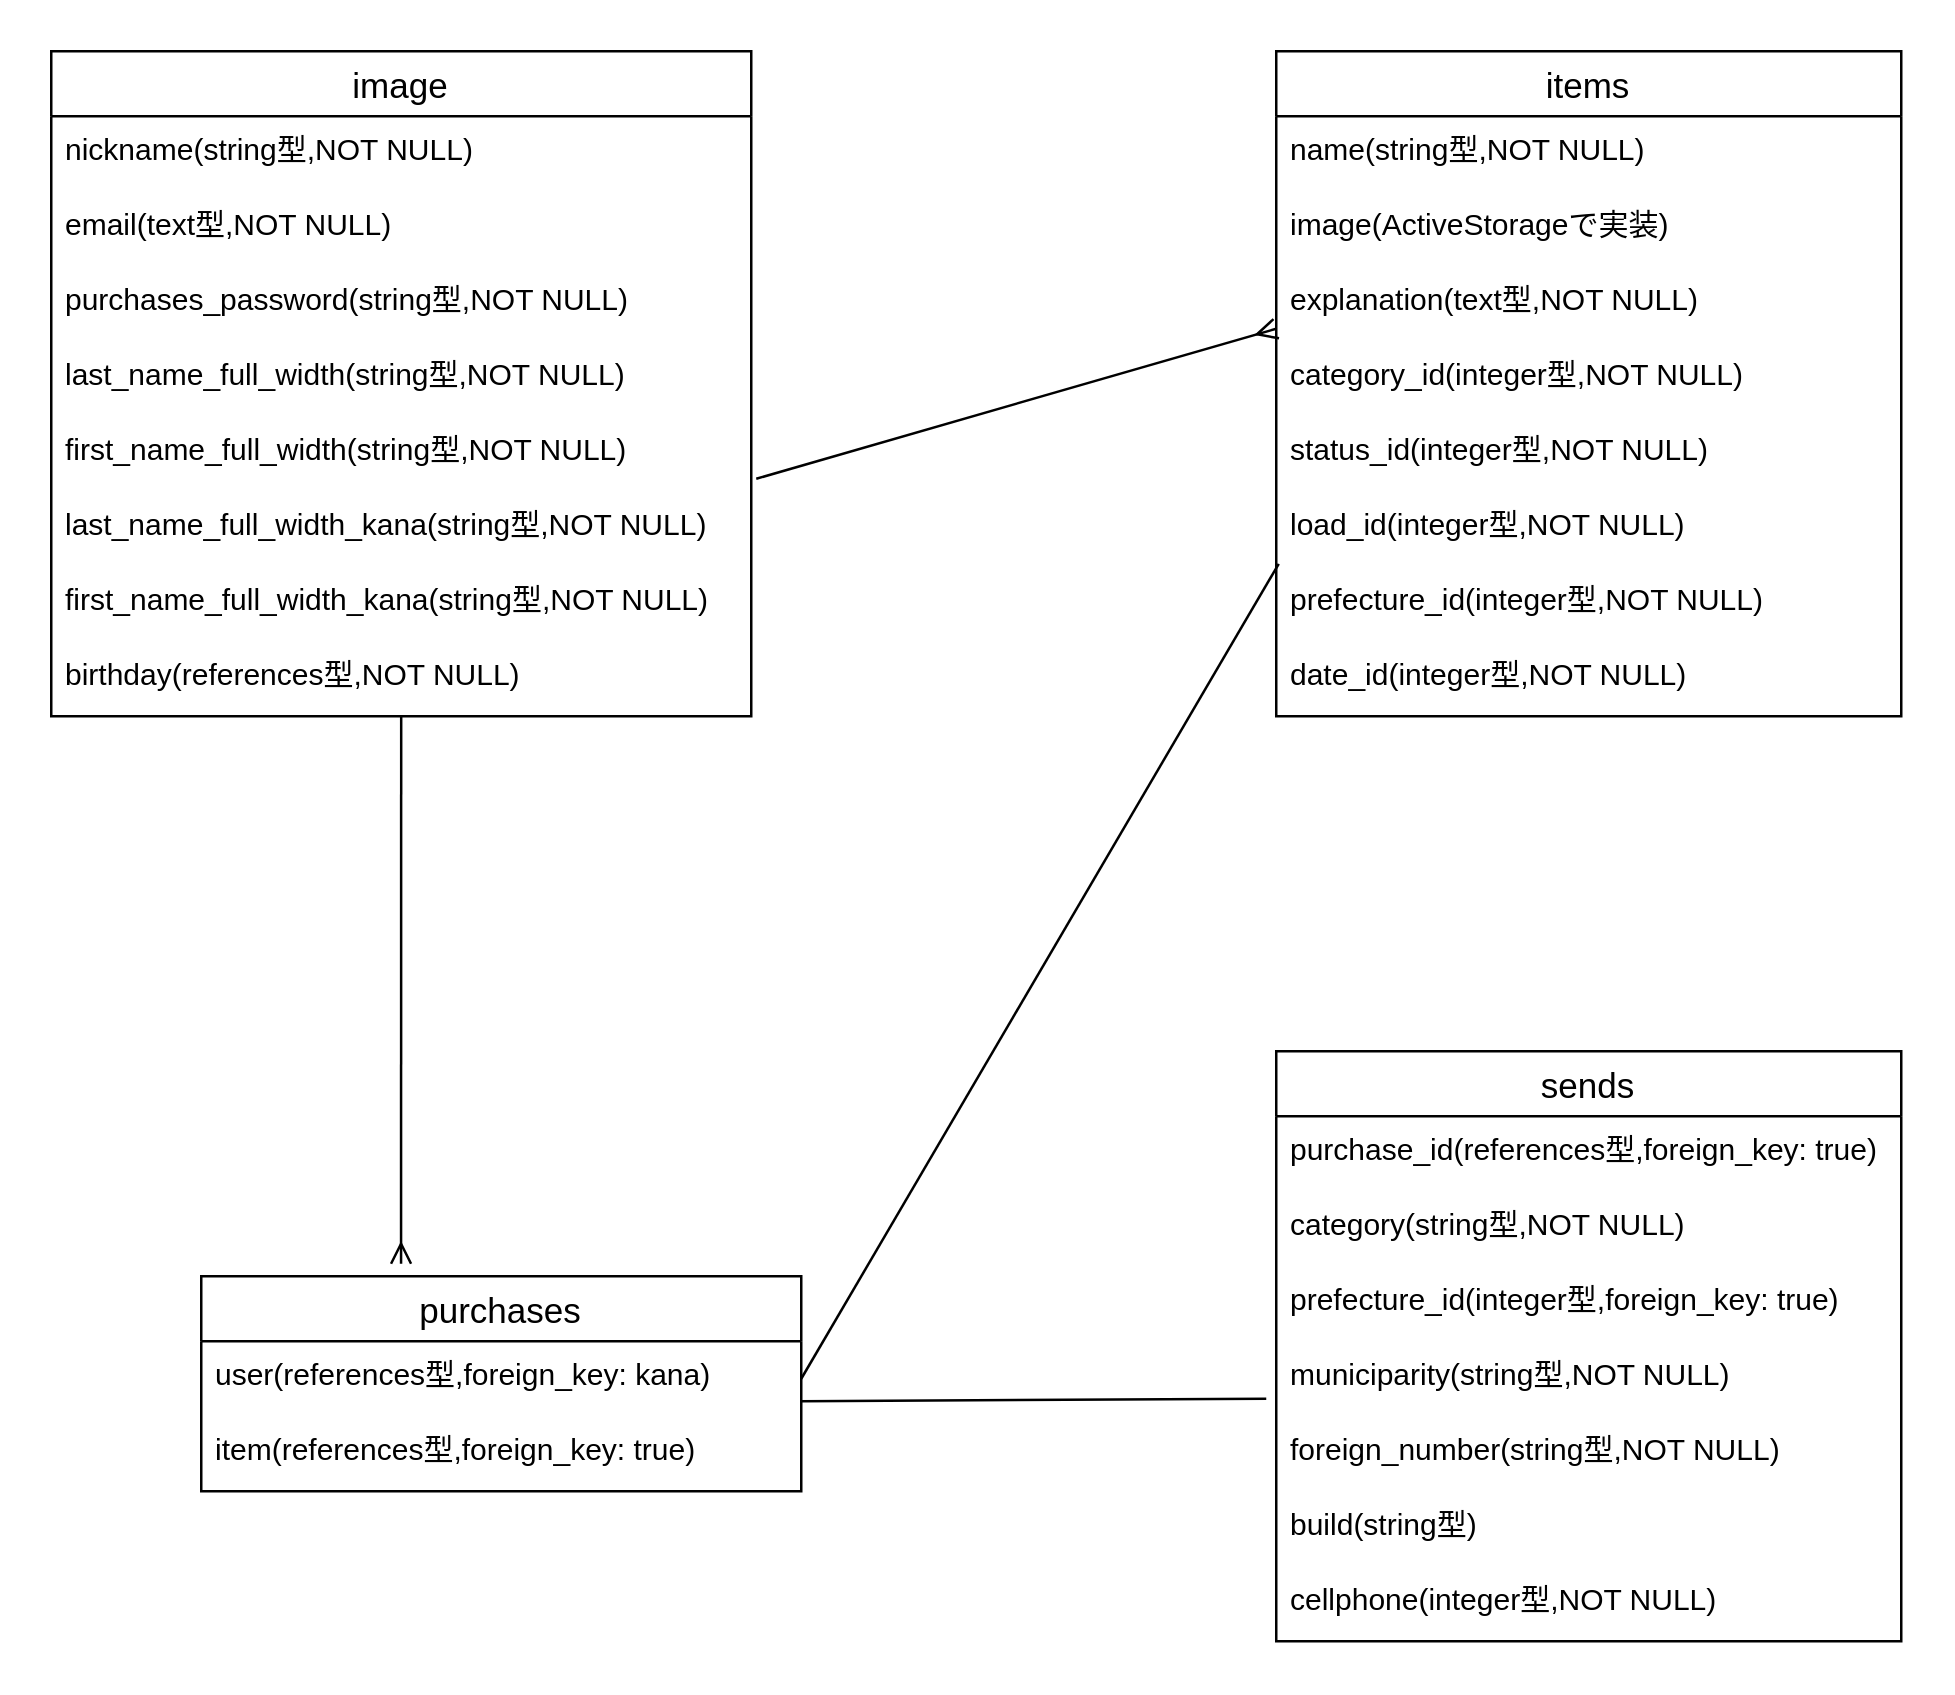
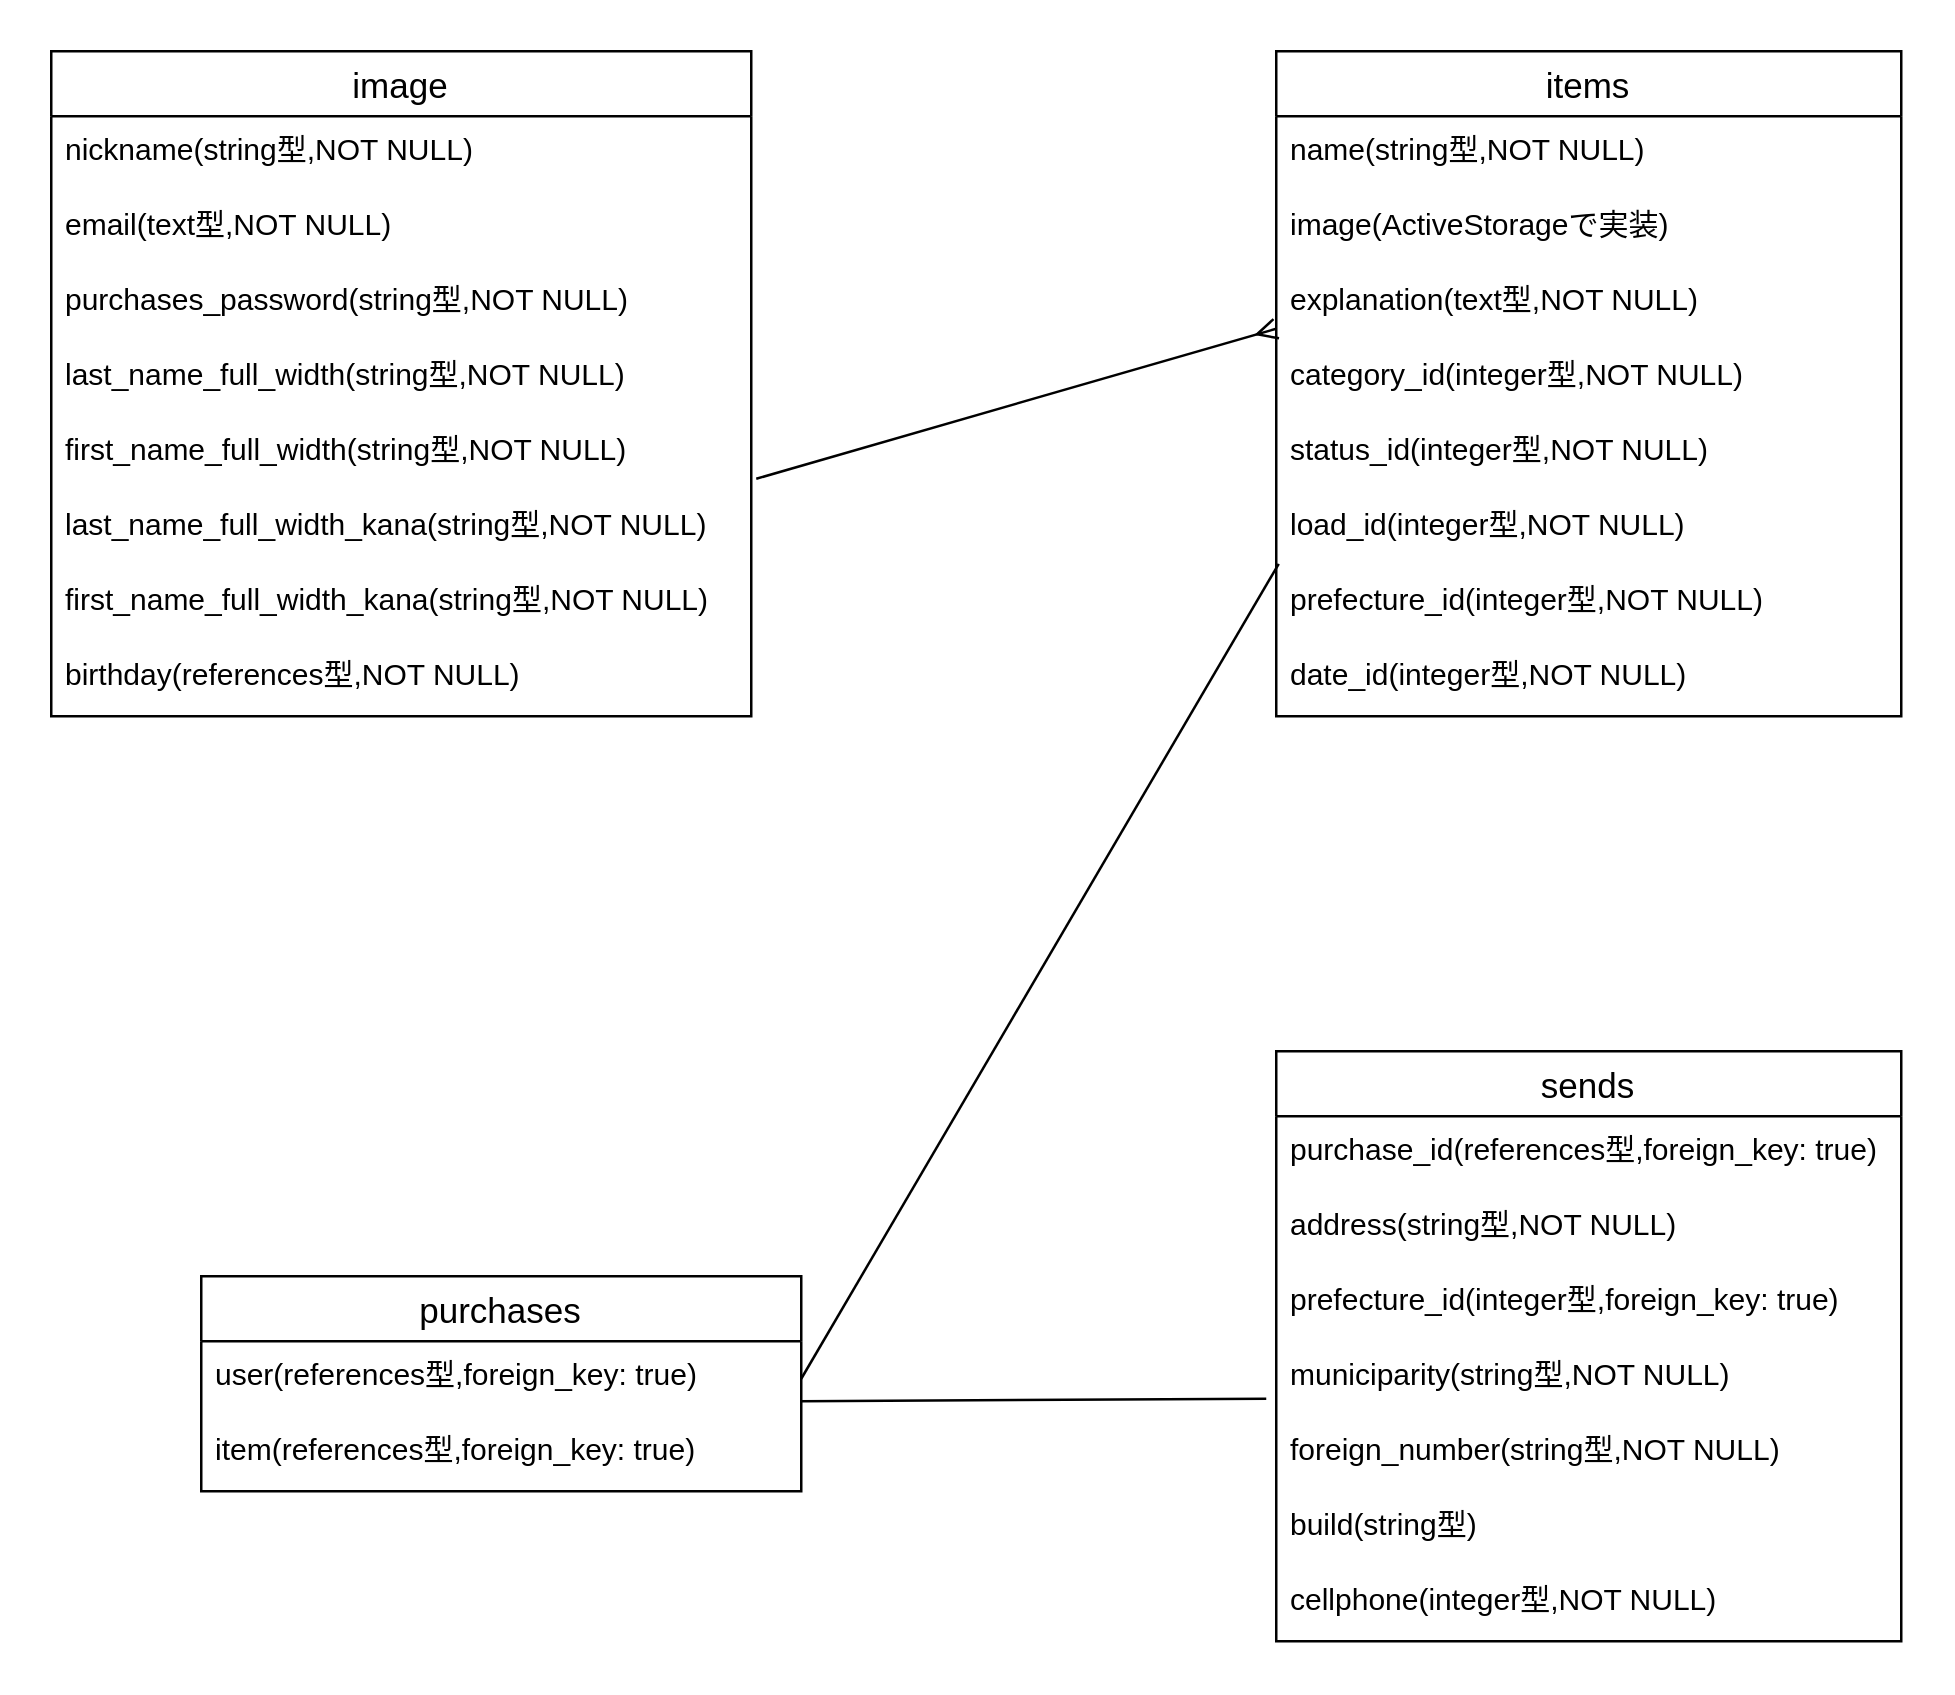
(401, 993) -> none
(1503, 1225) -> (1495, 1225)
(500, 1375) -> (500, 1375)
